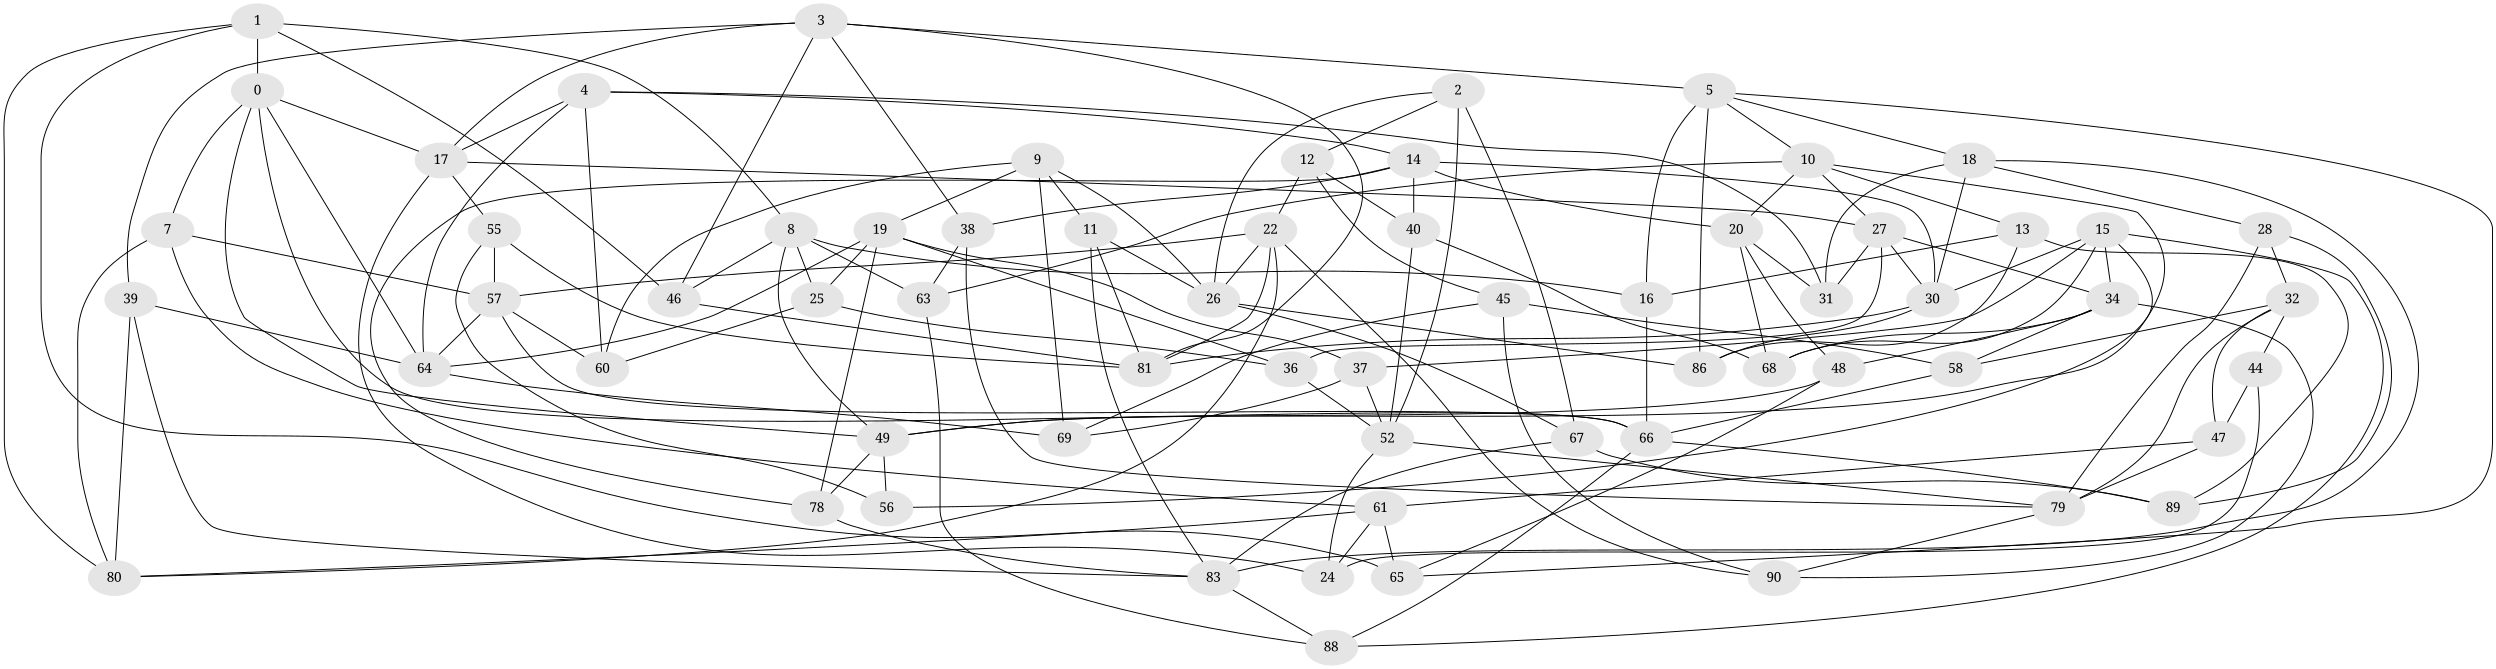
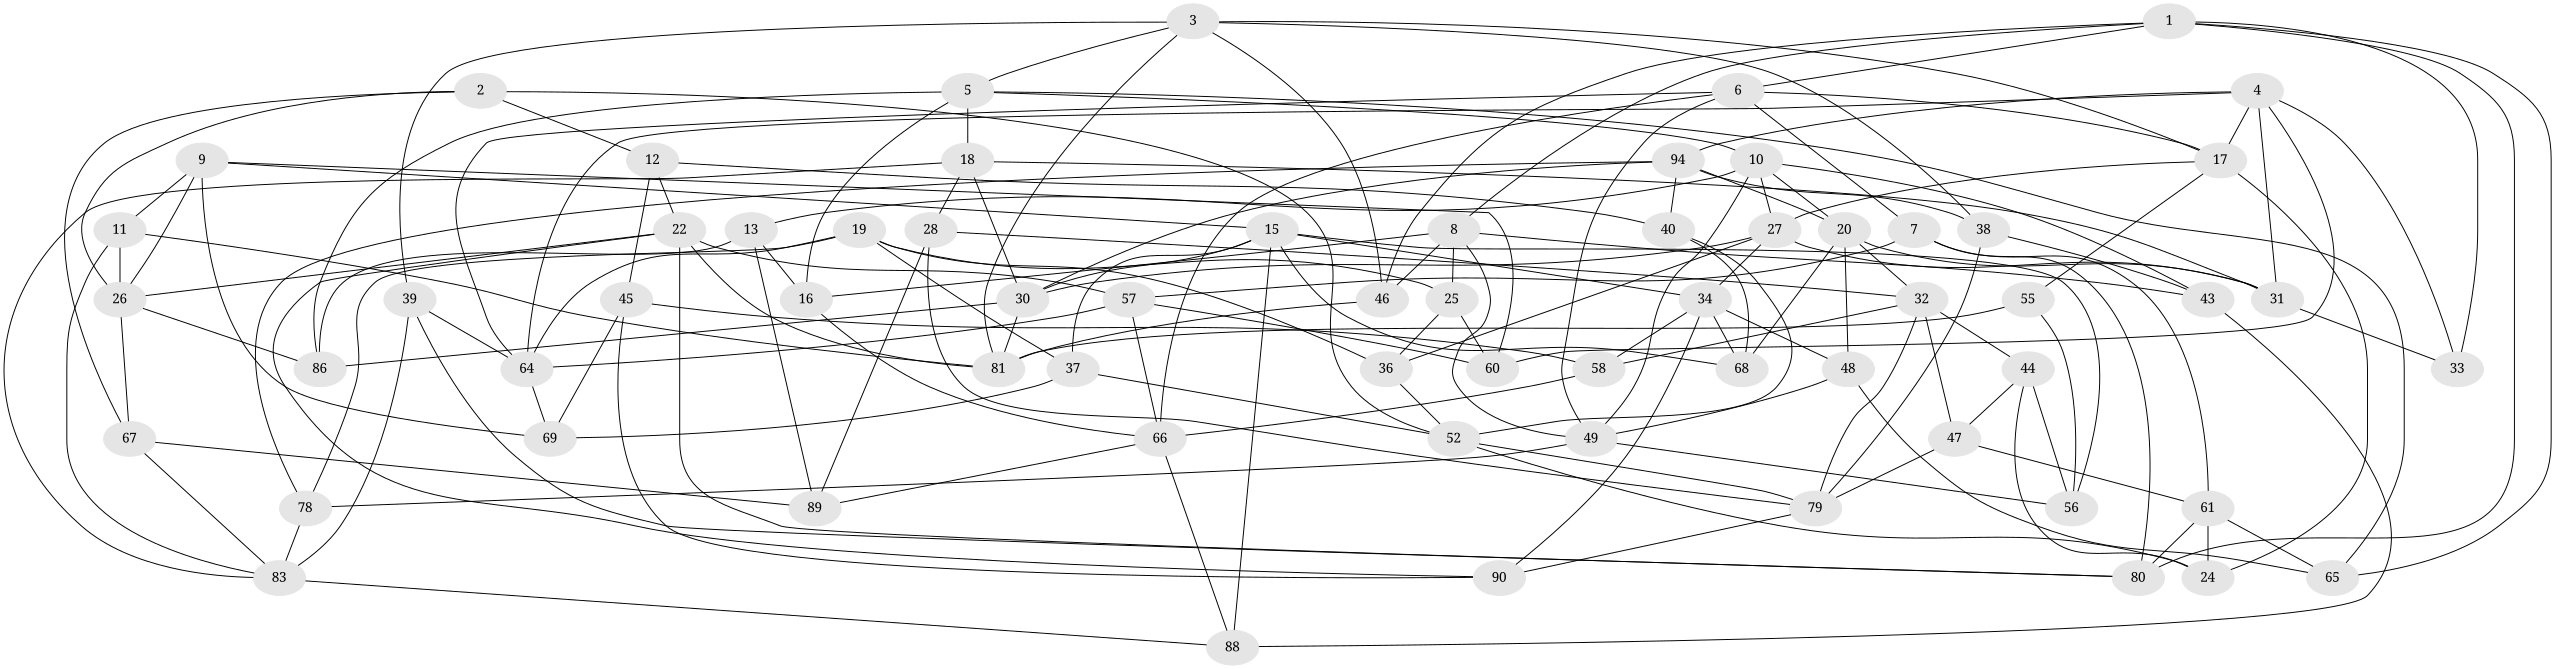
(258, 91) -> (1738, 91)
(1414, 160) -> (1678, 160)
(959, 195) -> (712, 194)
(494, 265) -> none
none -> (1890, 271)
(924, 300) -> (2208, 300)
none -> (2457, 369)
none -> (2050, 439)
